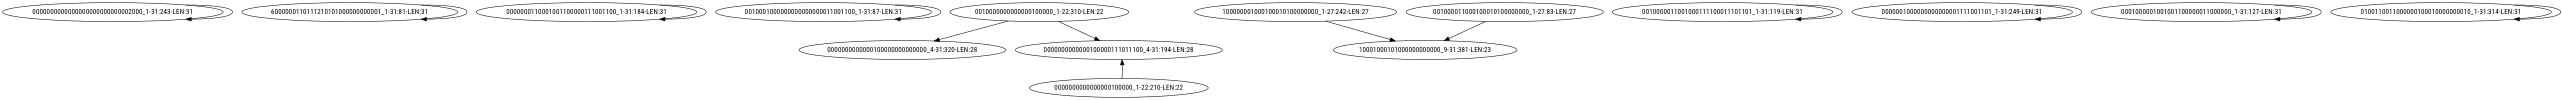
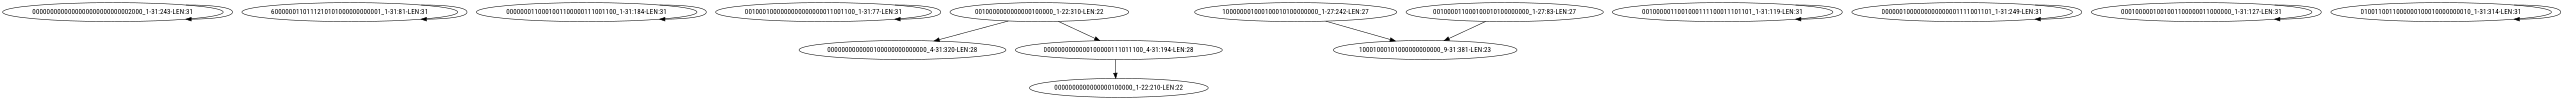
(824, 12) -> (824, 12)
(1122, 72) -> (1115, 66)
